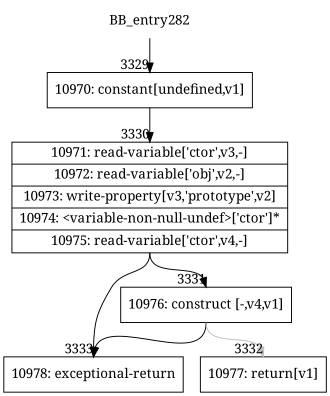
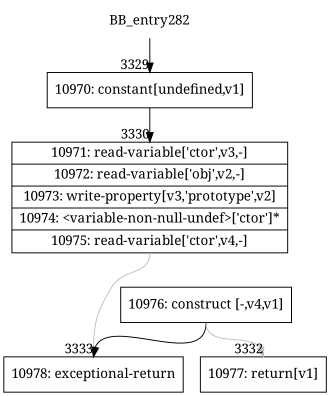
(173, 270) -> none
(109, 291) -> (109, 291)
